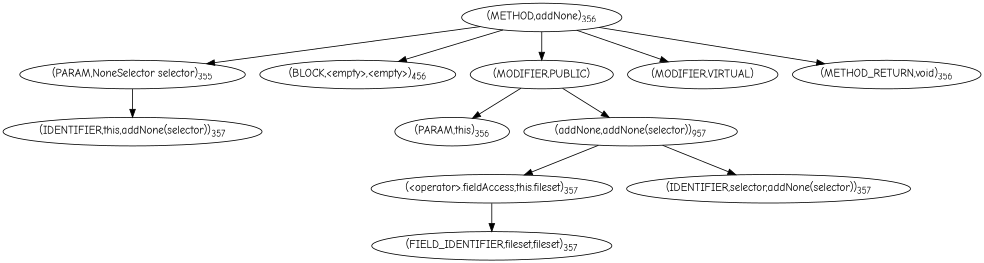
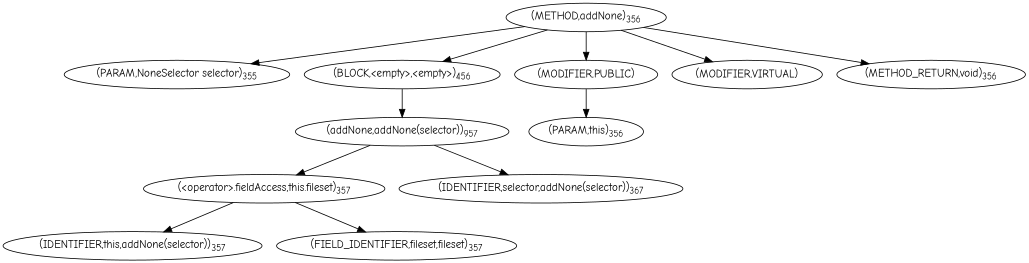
(133, 99) -> (202, 216)
(582, 101) -> (402, 99)
(864, 188) -> (637, 188)
